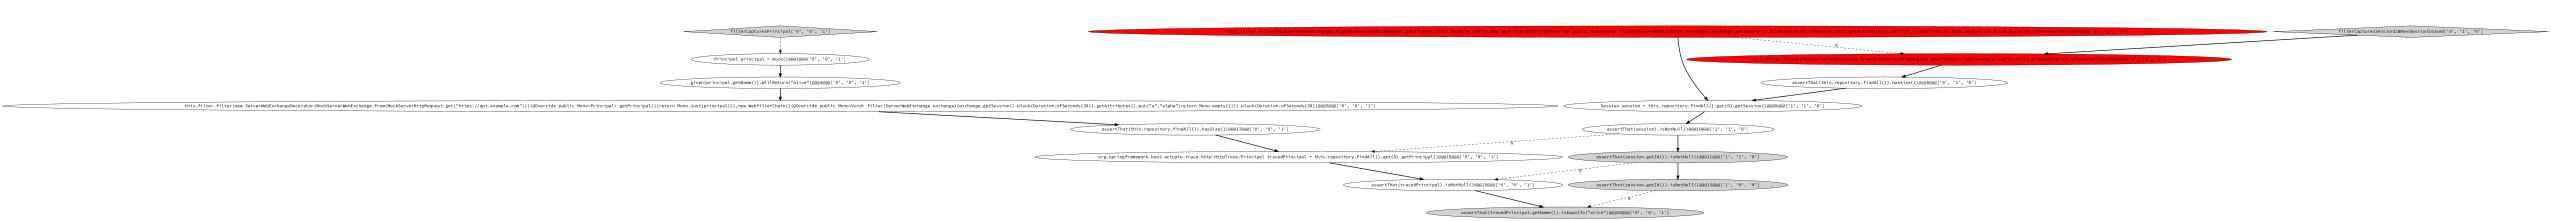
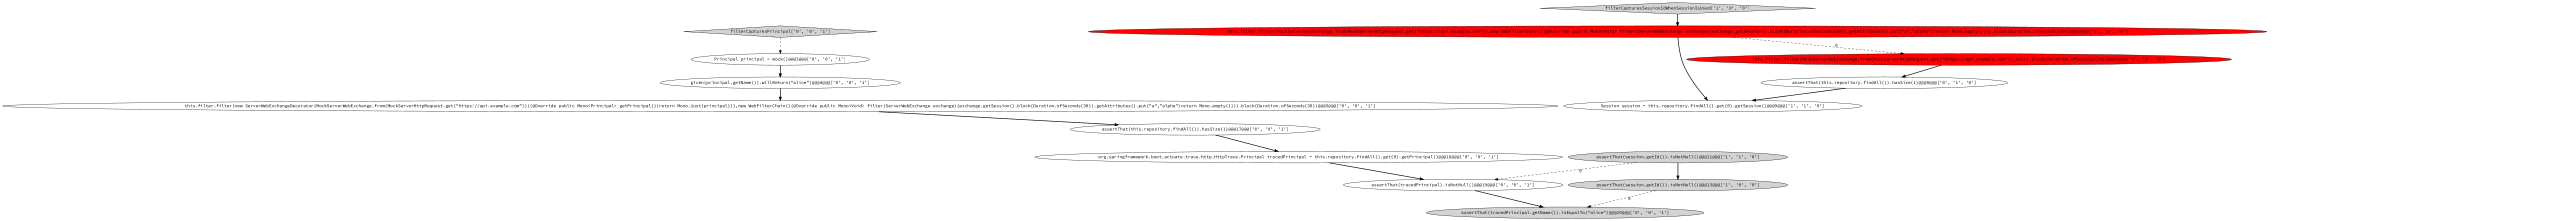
none -> (1678, 8)
(2411, 32) -> none
(1678, 129) -> none
